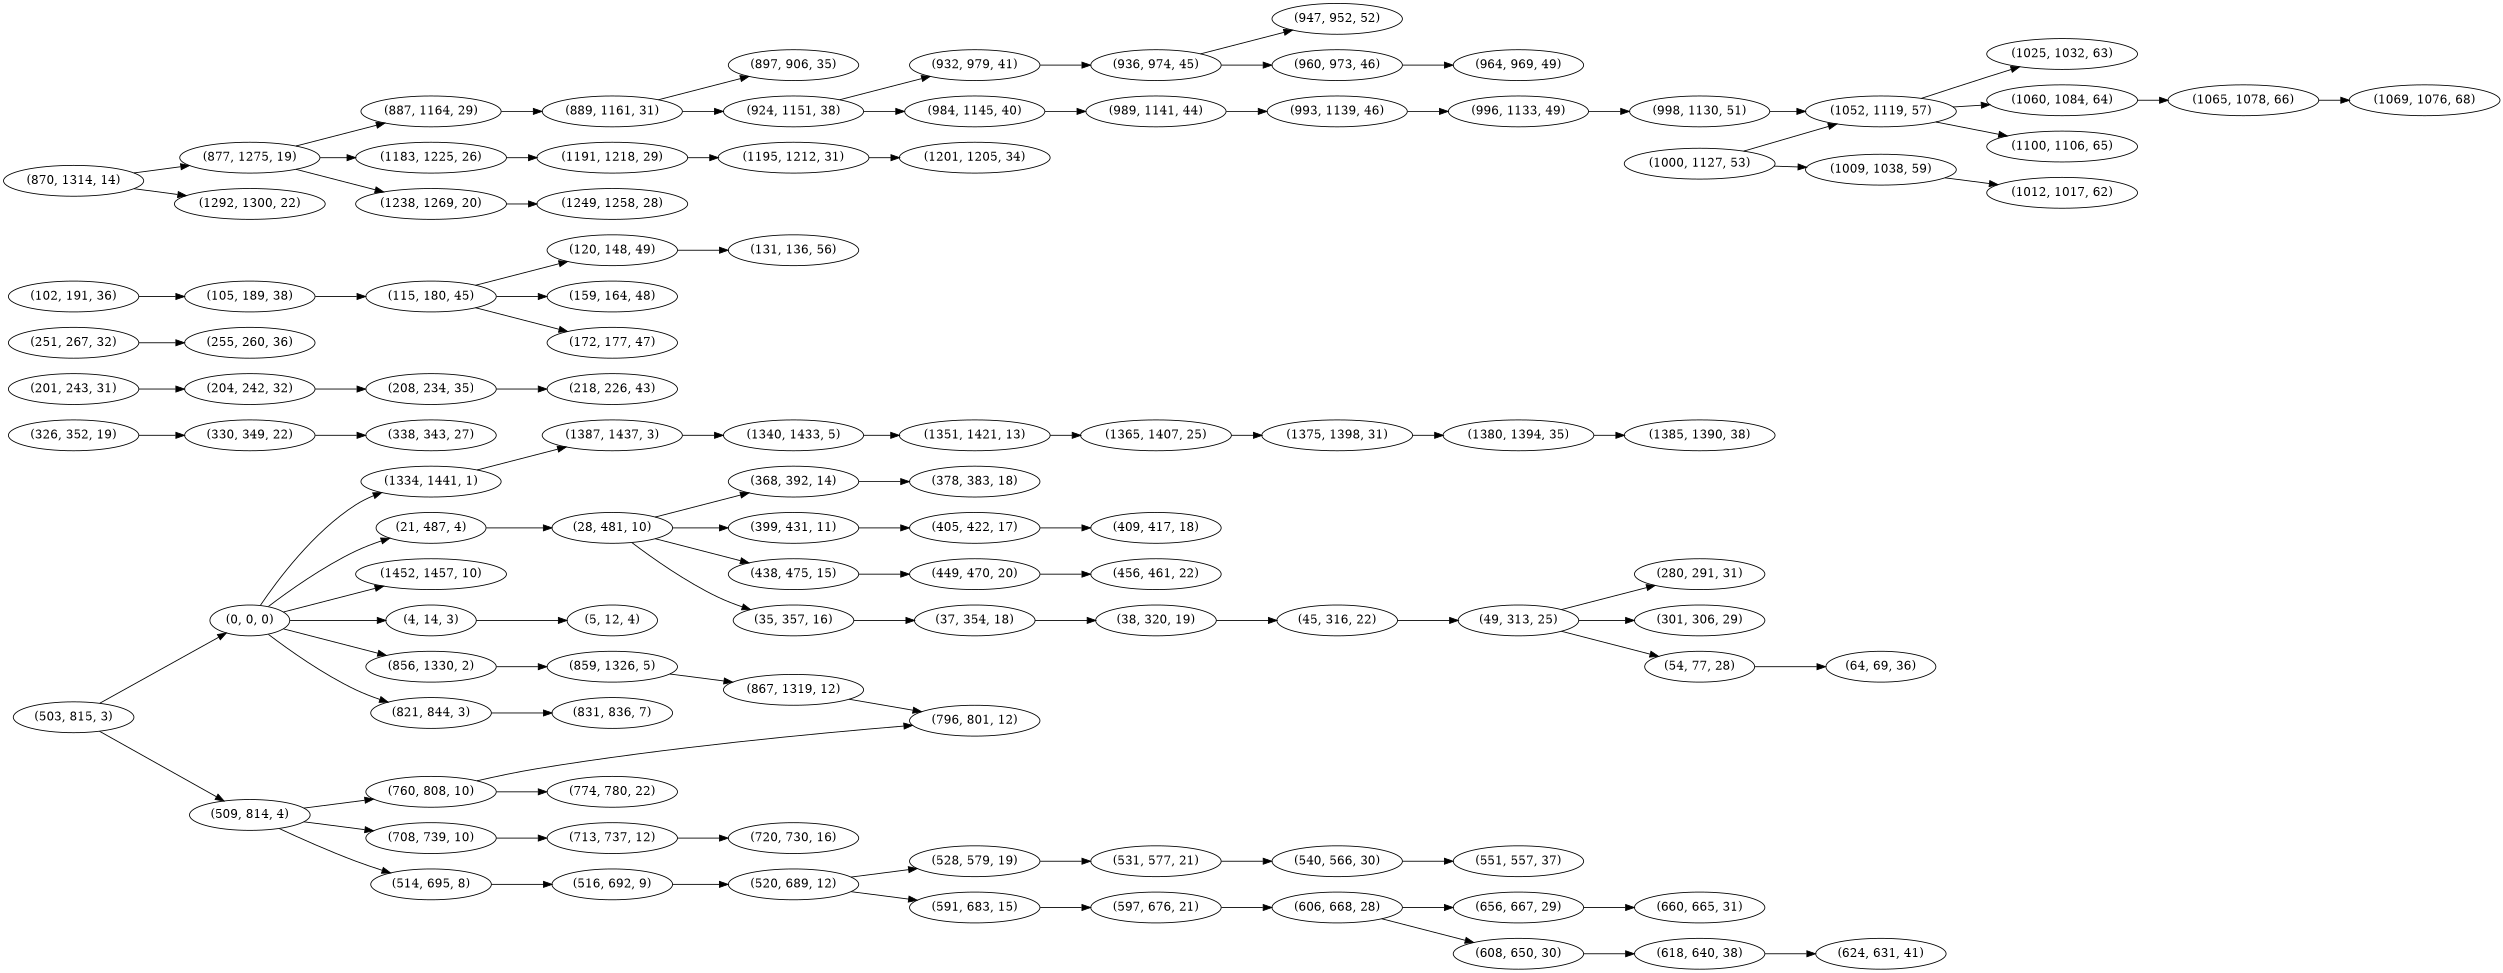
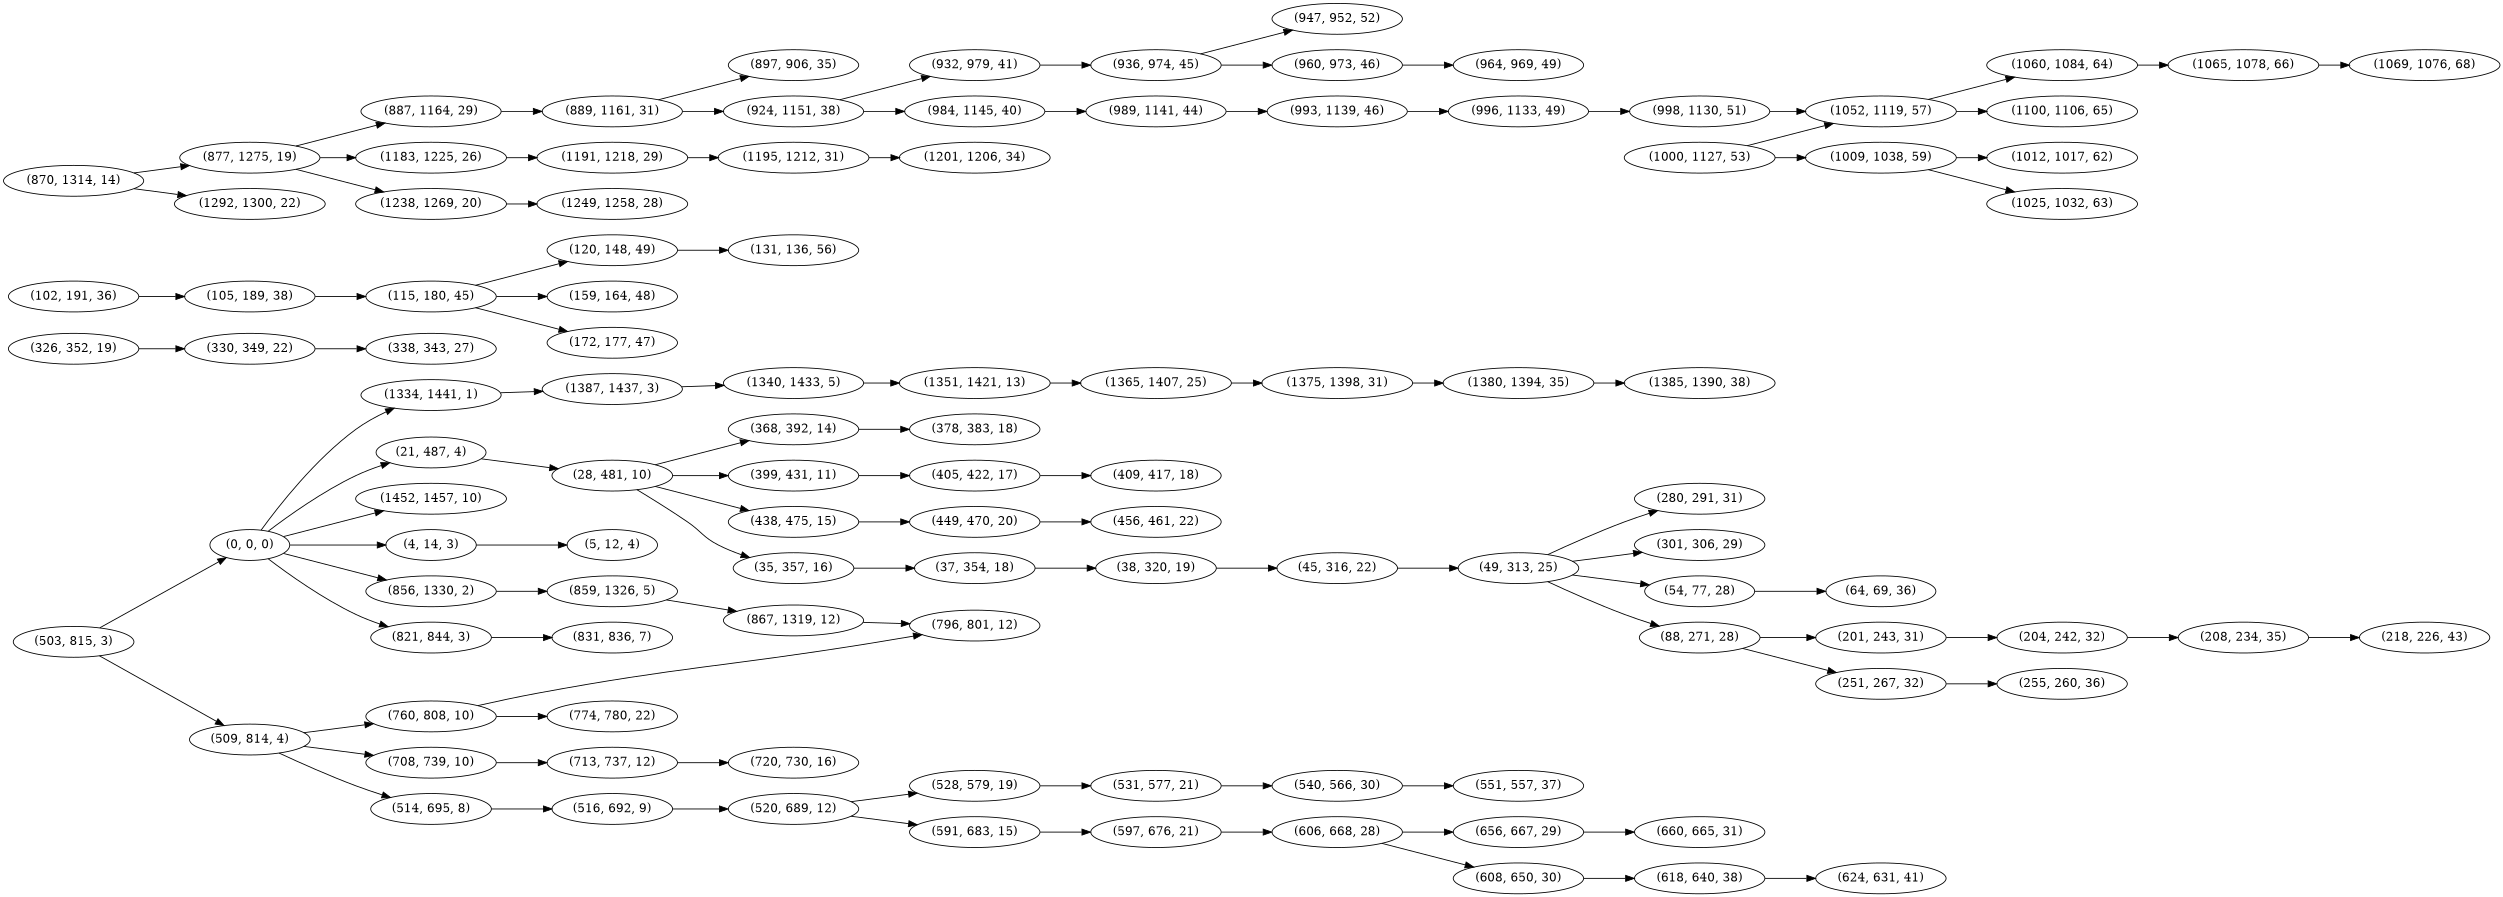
(1966, 84) -> (1967, 180)
(975, 158) -> (975, 158)
none -> (1700, 638)
